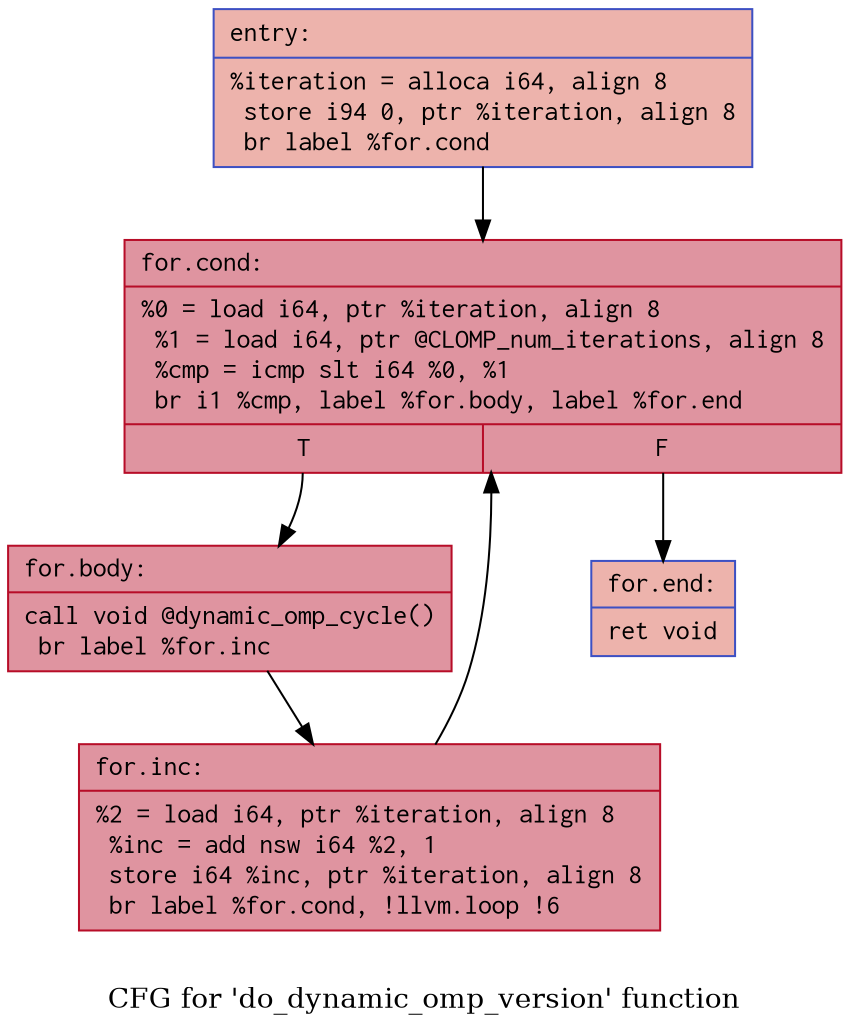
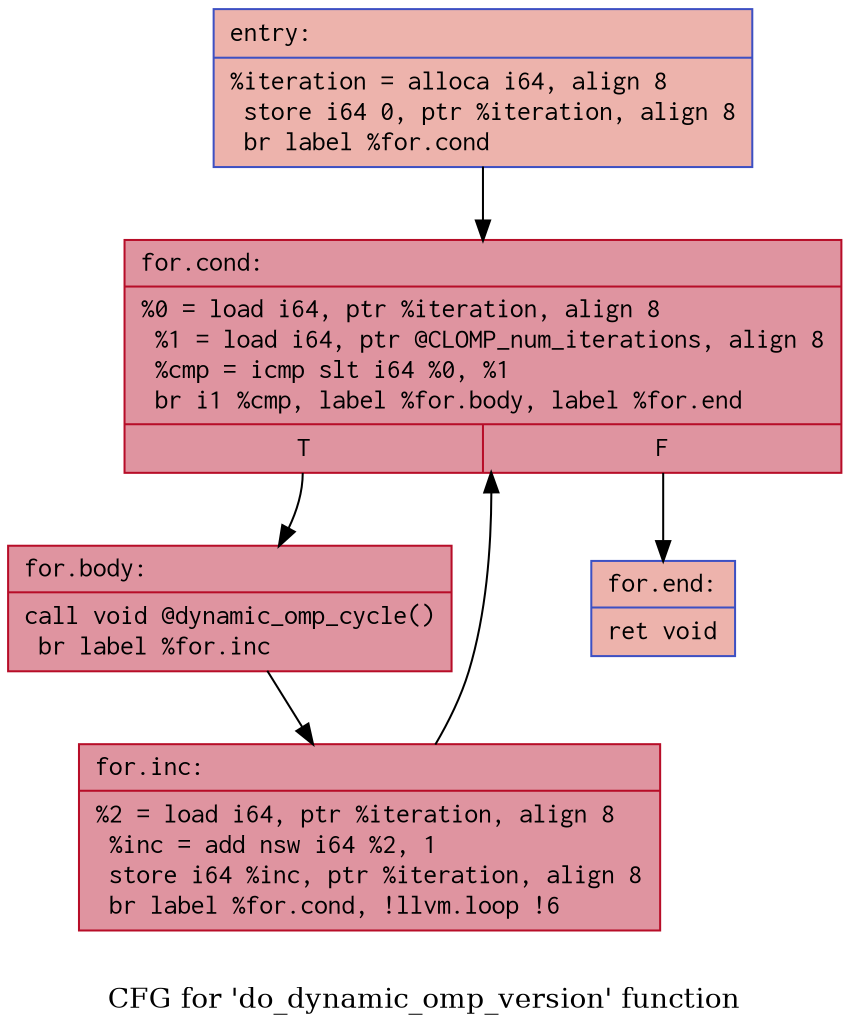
(483, 111) -> (483, 111)
